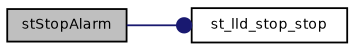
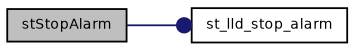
(269, 25) -> (269, 25)
